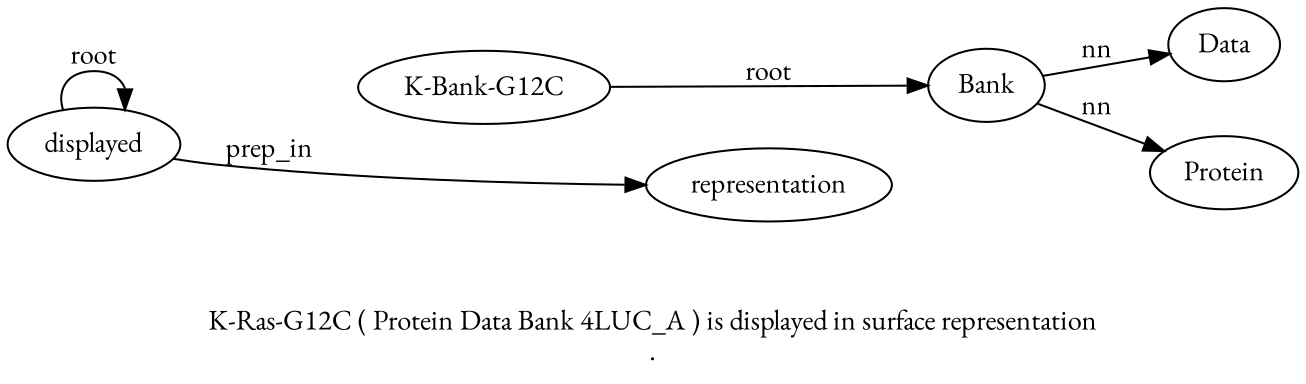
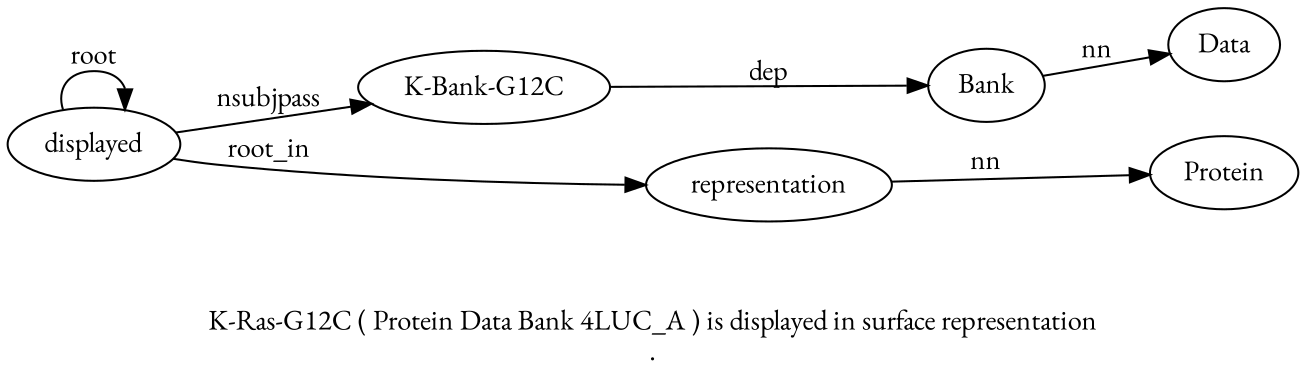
(769, 72) -> (769, 72)
none -> (264, 120)
(1091, 124) -> (1010, 178)
(269, 149) -> (269, 149)
